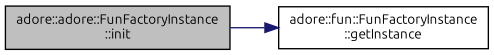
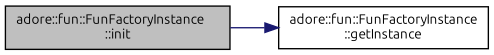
(118, 28) -> (118, 28)
